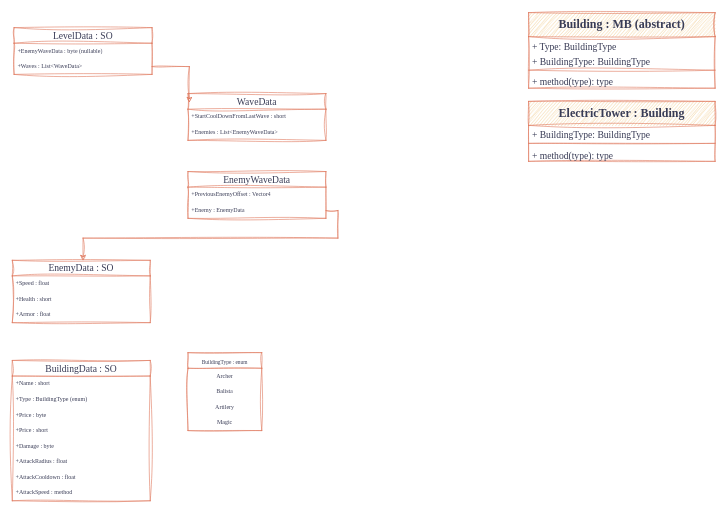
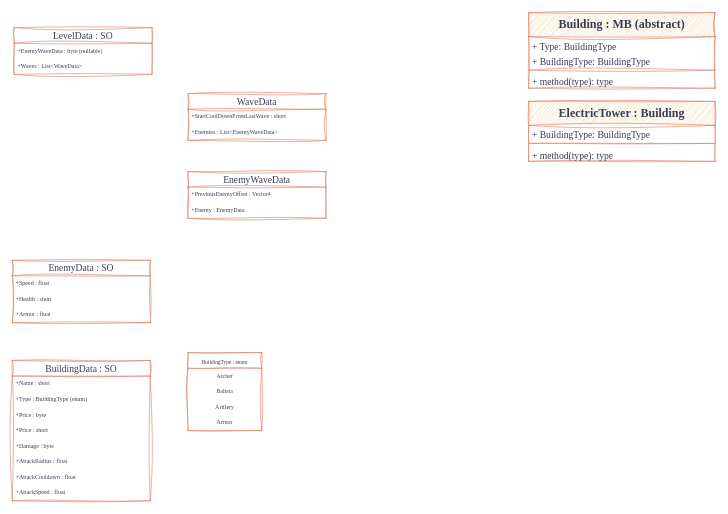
(182, 66) -> none
(221, 238) -> none
(225, 423) -> (225, 423)
(49, 493) -> (46, 493)
